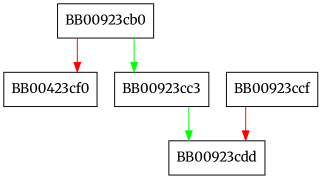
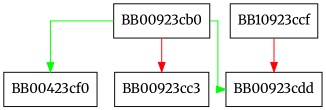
(77, 50) -> (61, 21)
(134, 50) -> (162, 50)
(272, 89) -> (274, 21)
(189, 119) -> (218, 52)
